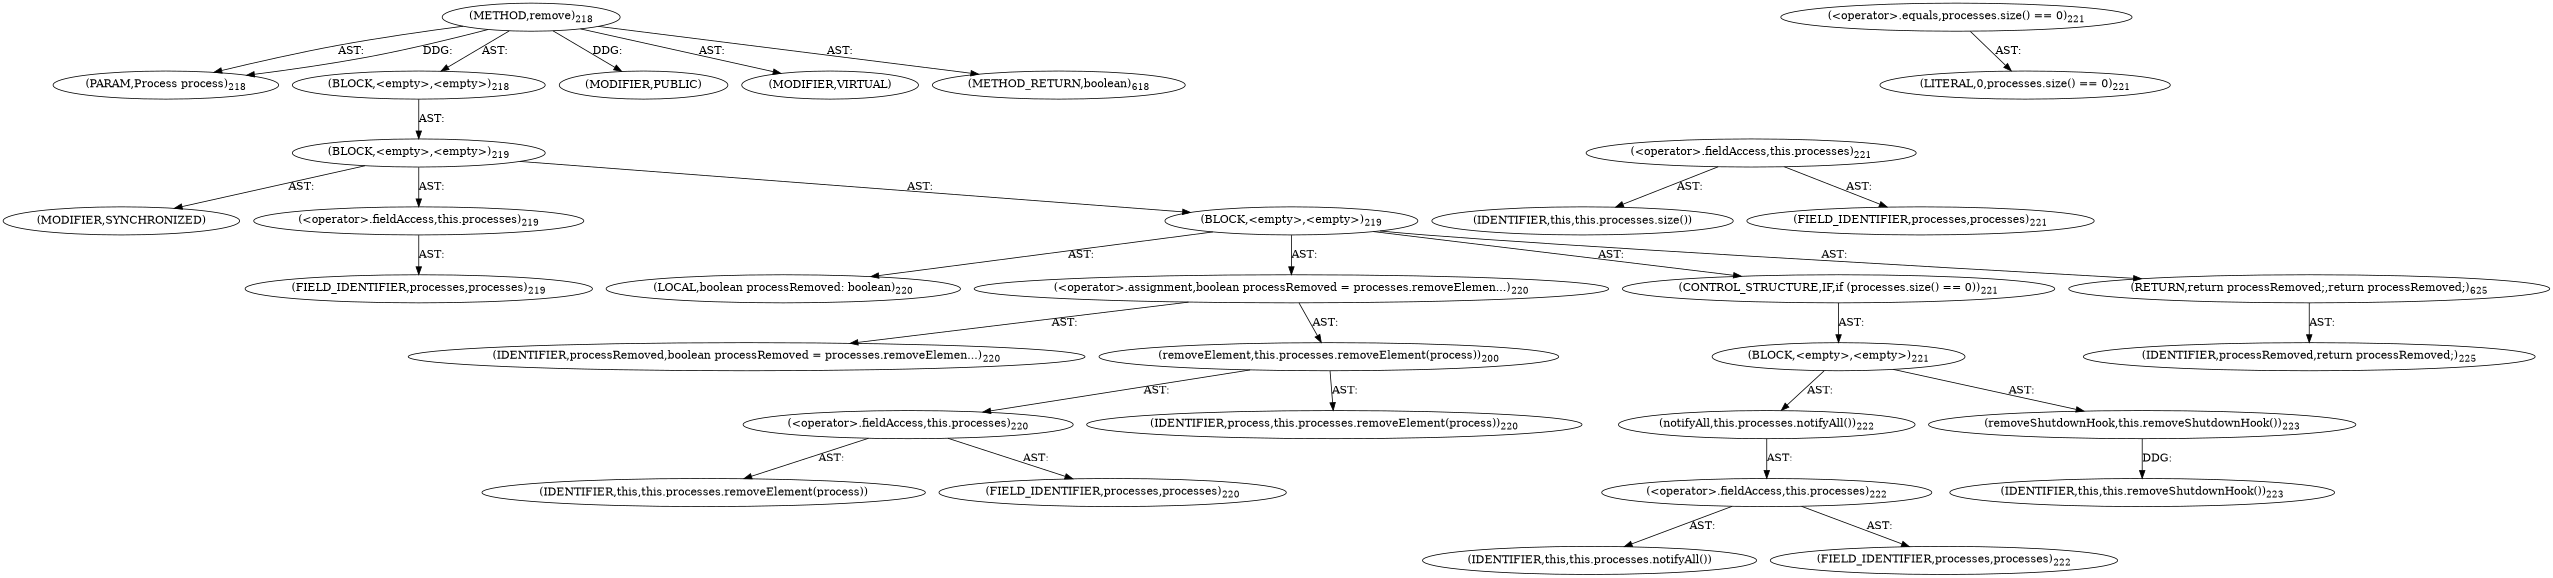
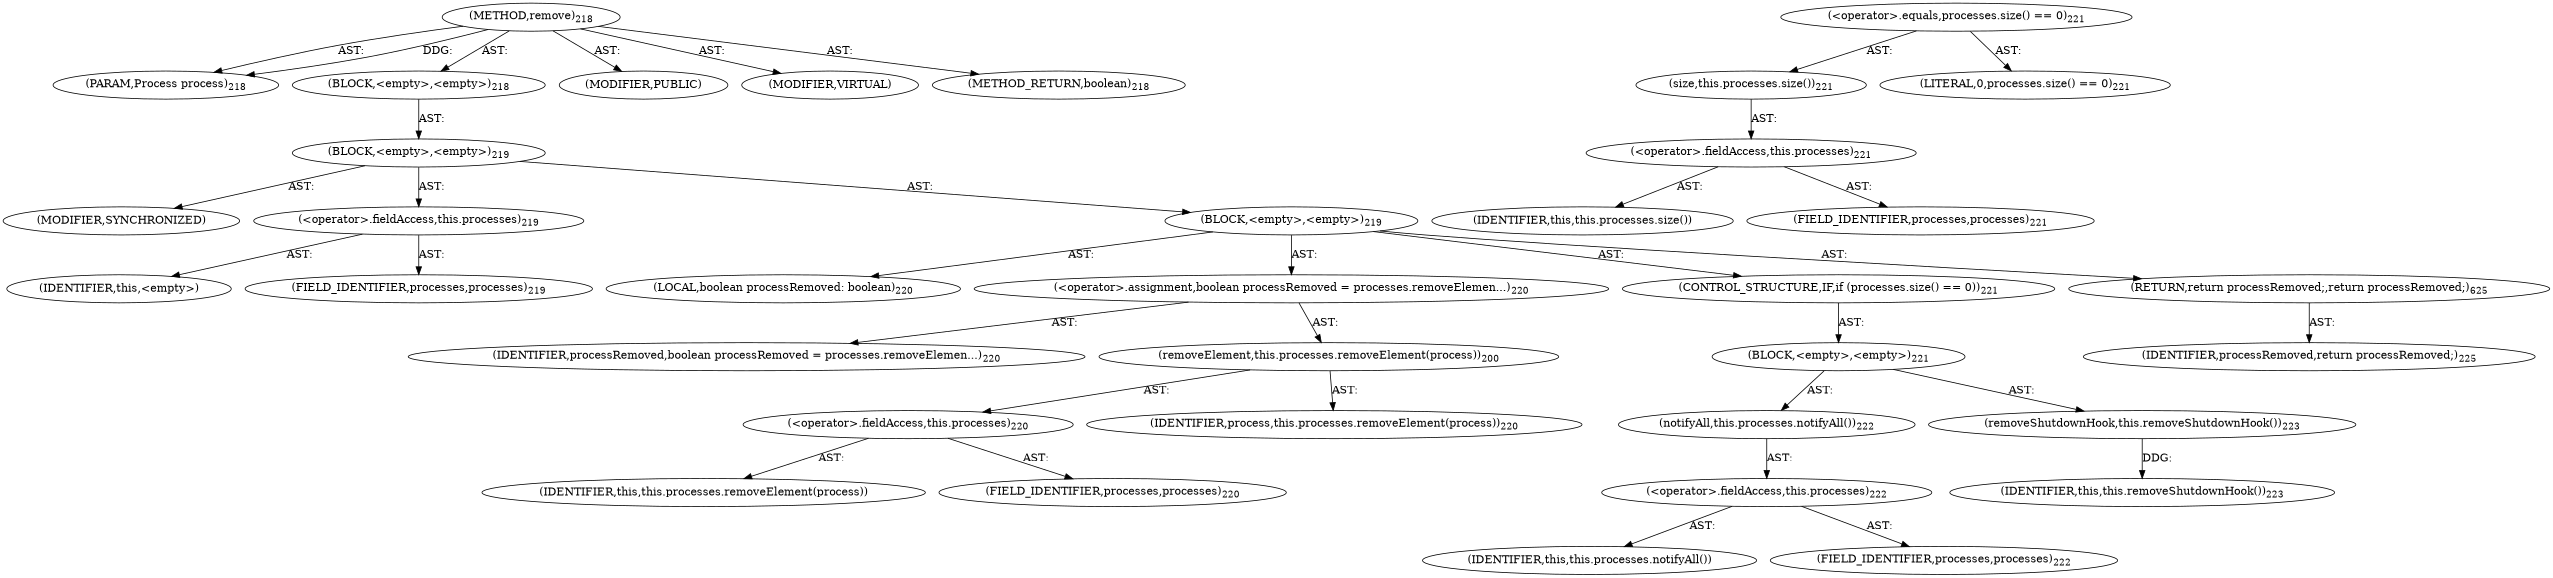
(609, 51) -> (609, 51)
(1141, 84) -> (1141, 84)
none -> (1751, 85)
none -> (119, 289)
